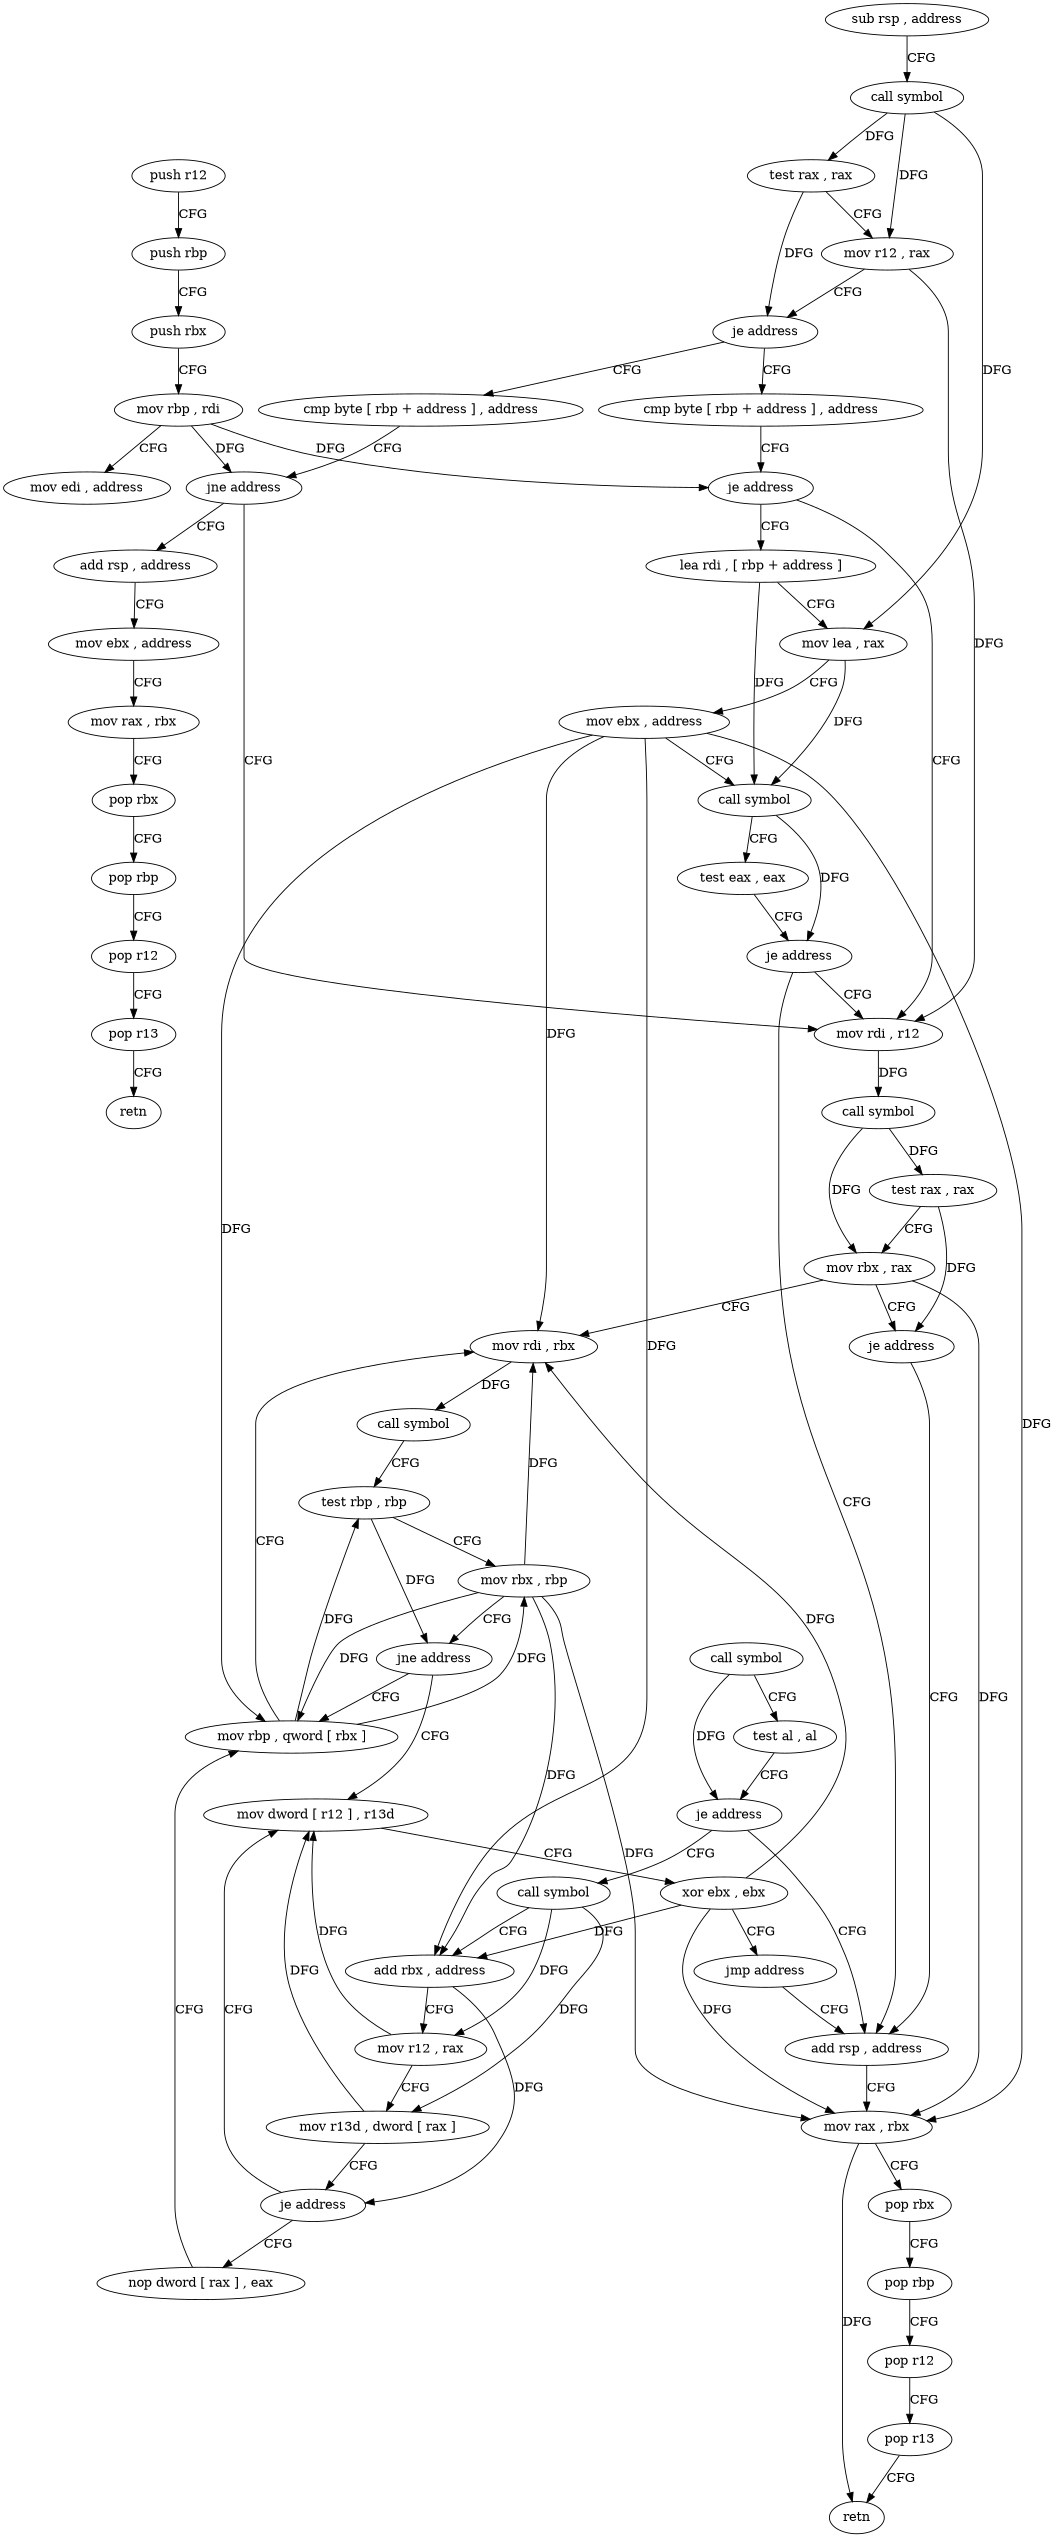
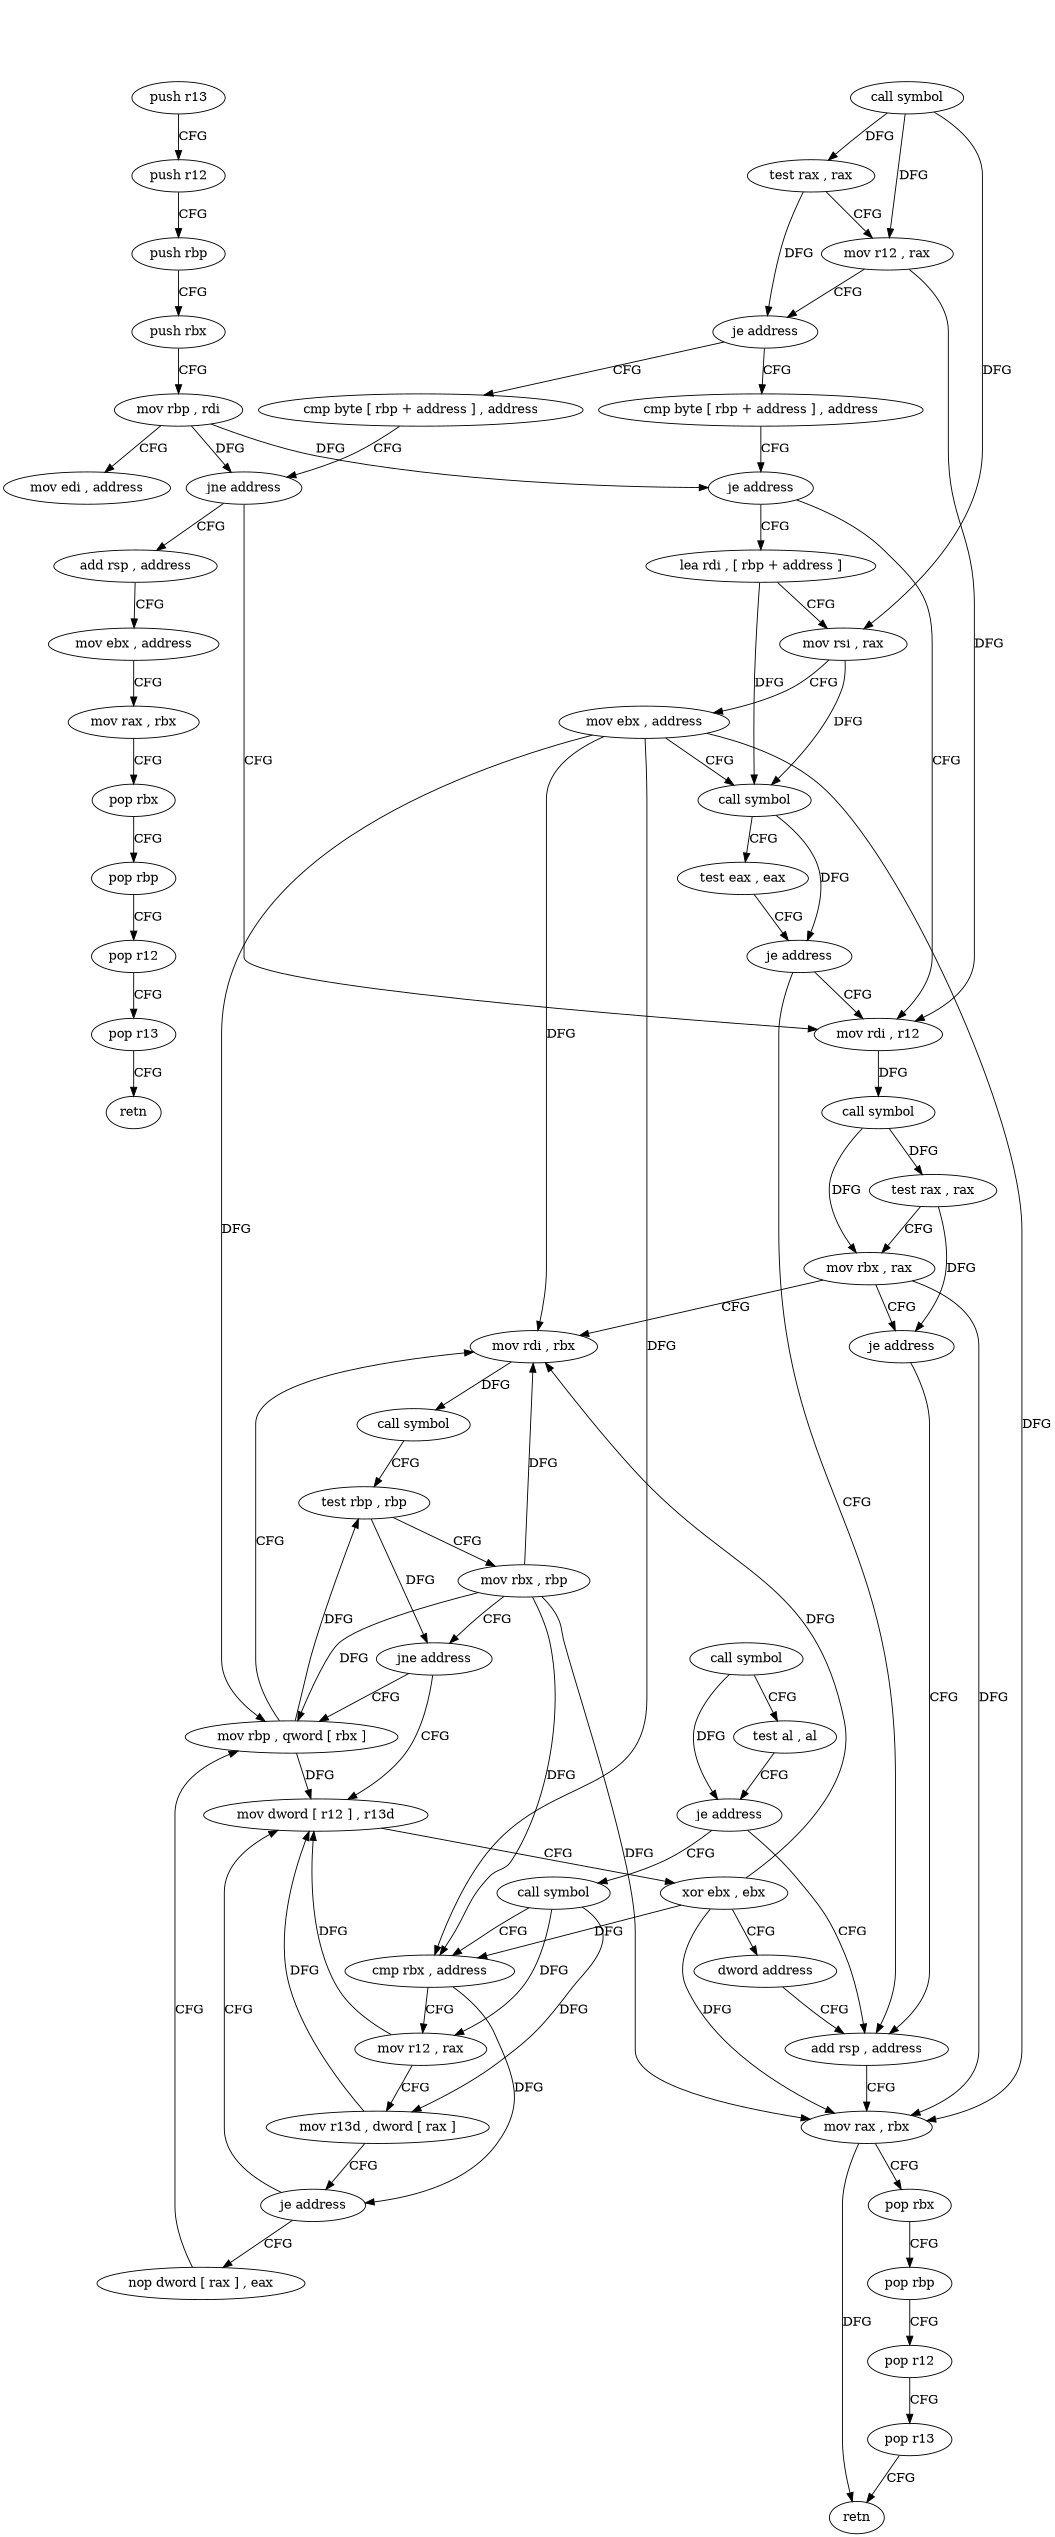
(907, 20) -> none
none -> (179, 98)
(843, 644) -> (843, 644)
(466, 1694) -> (302, 1772)
(430, 1971) -> (430, 1971)
(765, 1971) -> (765, 1971)
